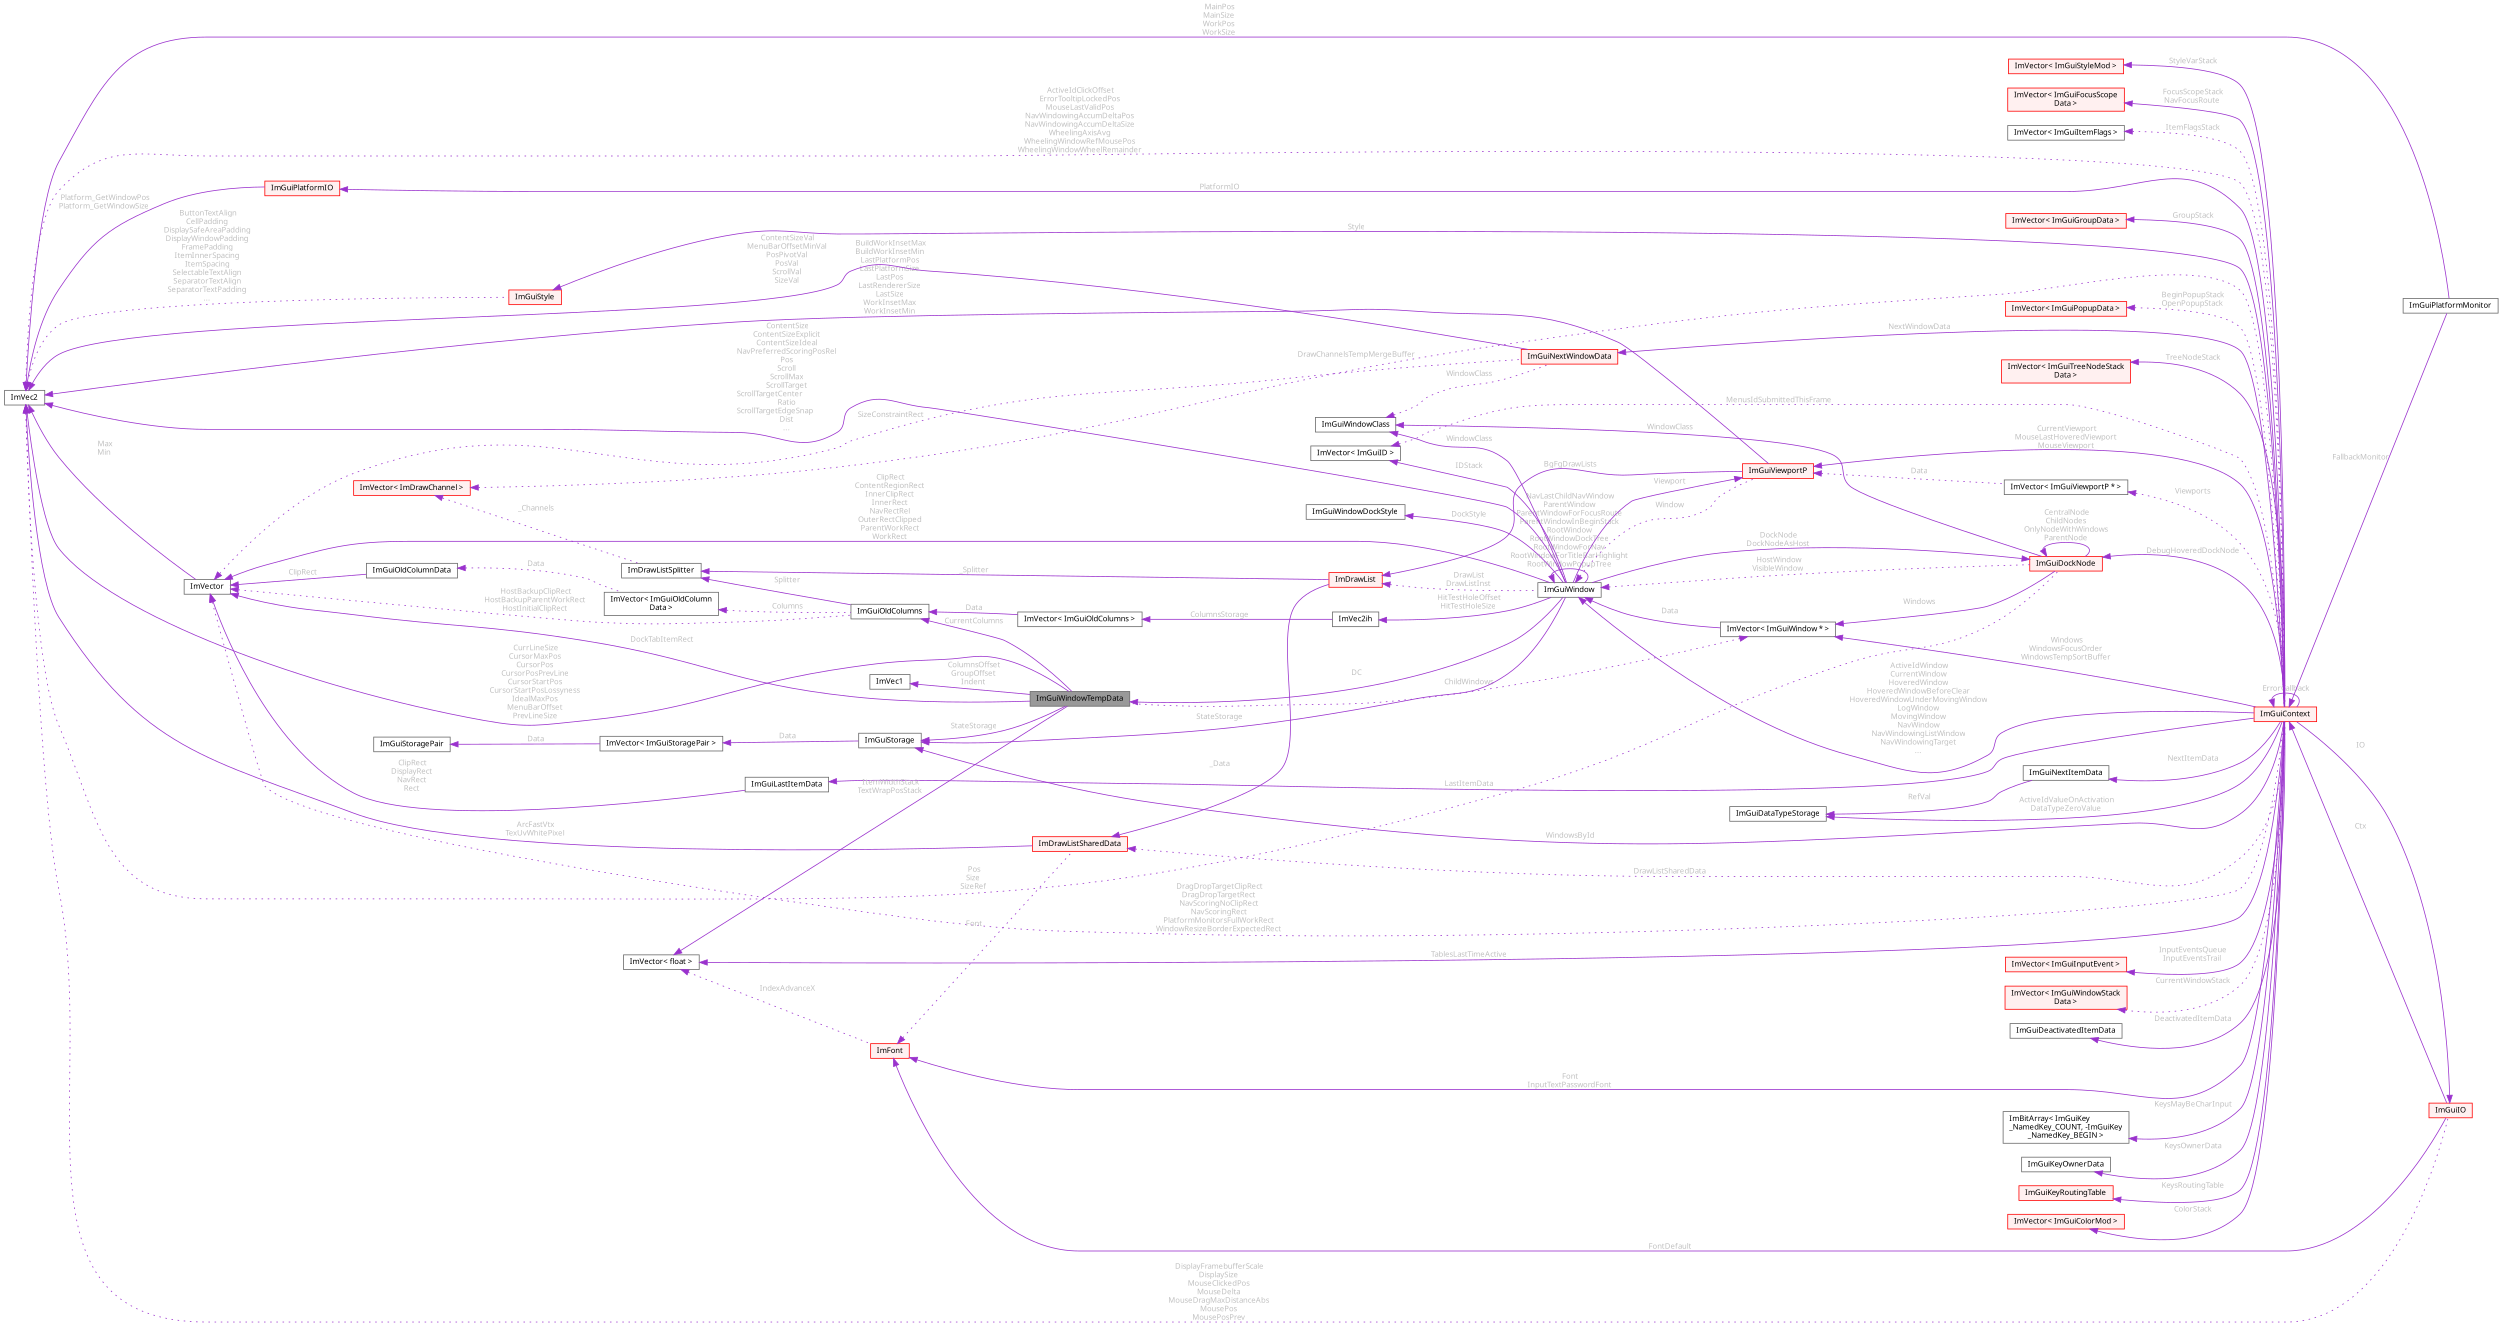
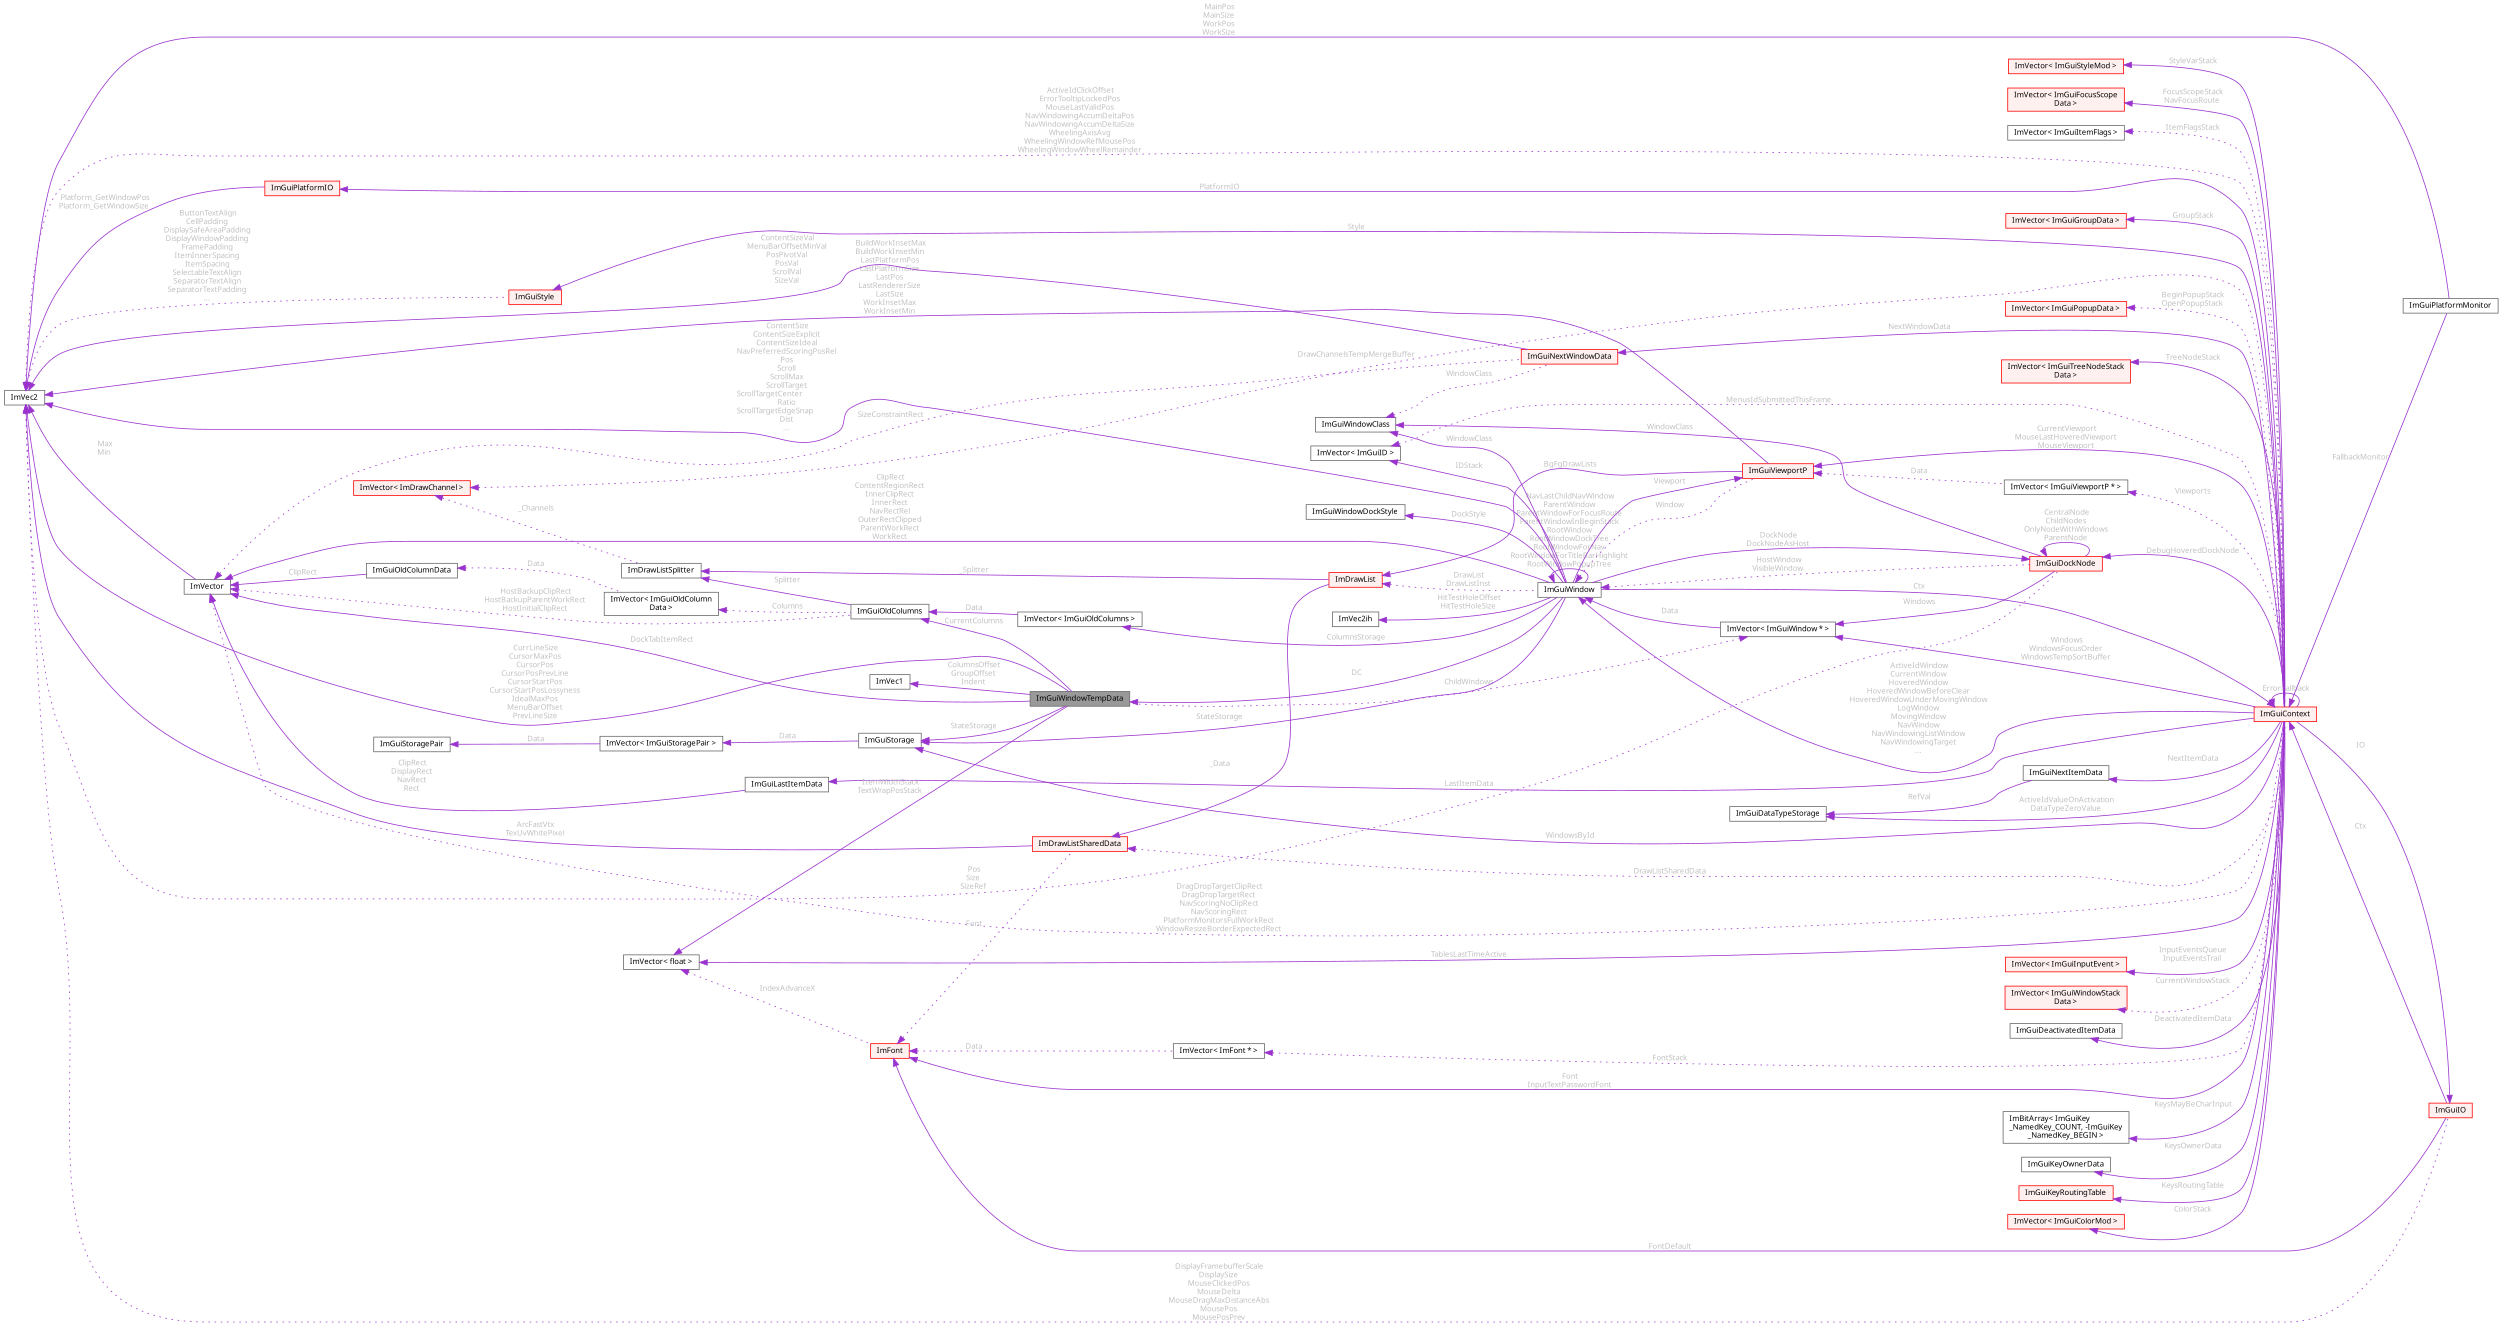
none -> (1946, 594)
(1241, 619) -> (1348, 645)
none -> (1219, 1051)
